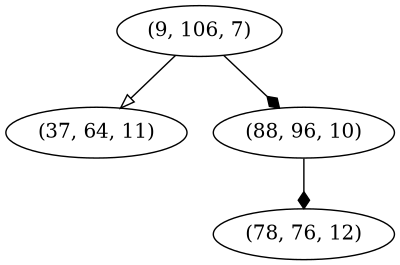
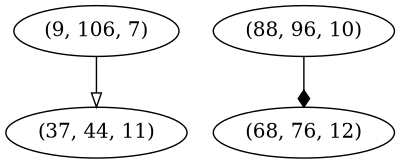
(245, 76) -> none
(96, 133) -> (96, 133)
(304, 234) -> (304, 133)
